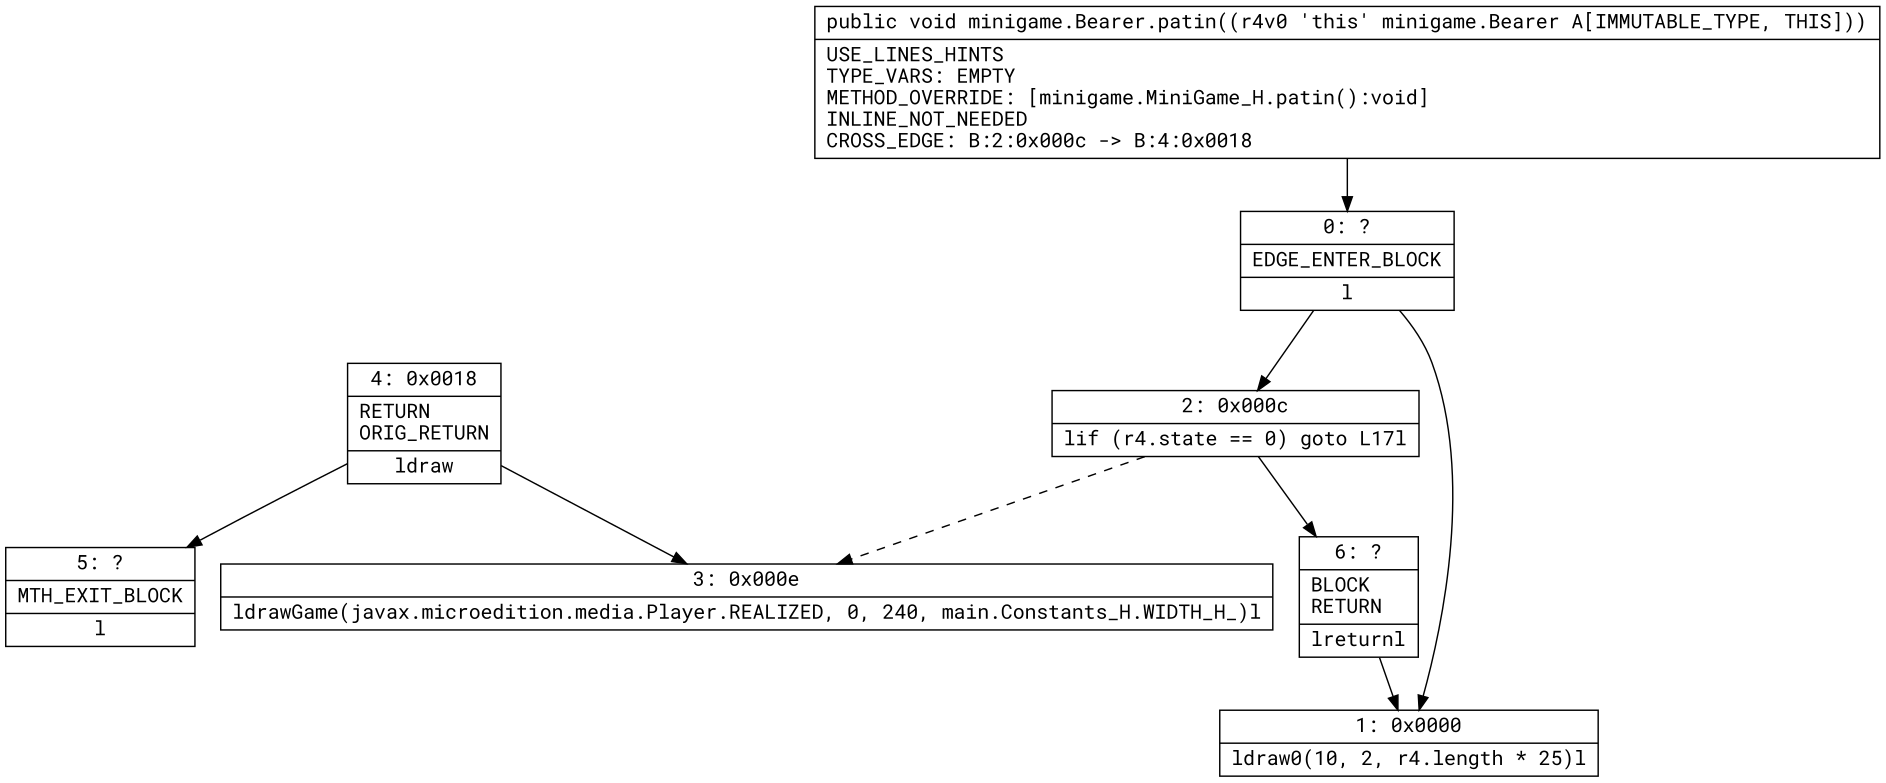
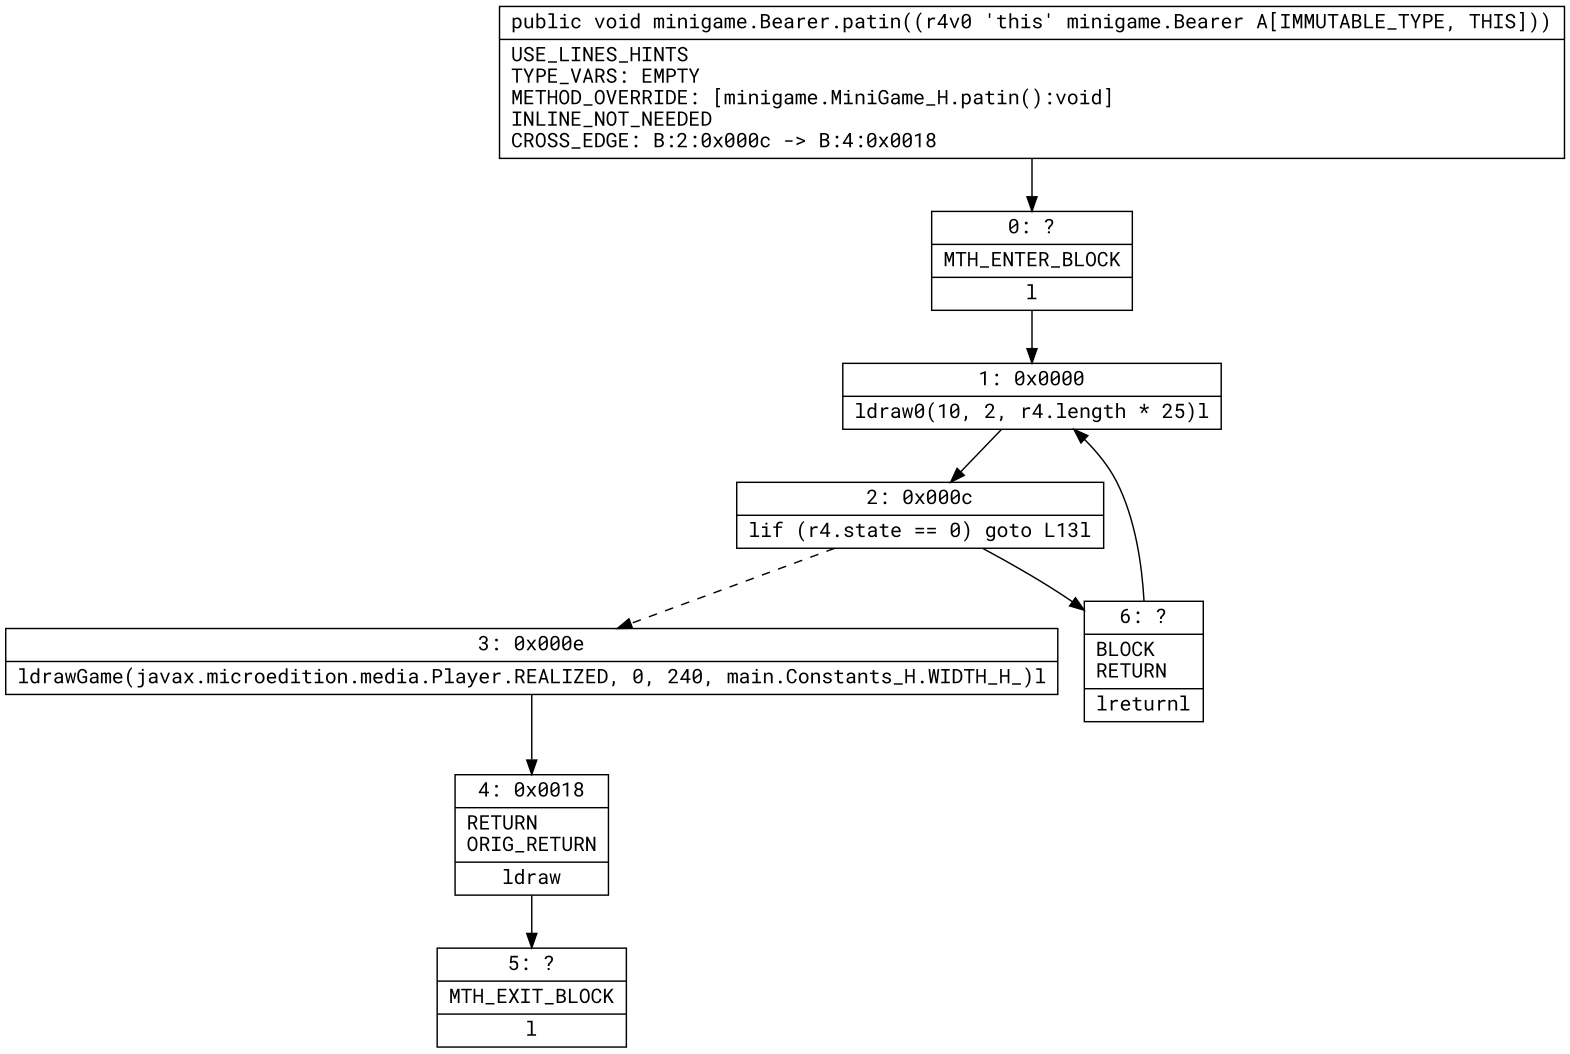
(1347, 260) -> (1032, 260)
(1290, 345) -> (981, 451)
(1236, 439) -> (920, 531)
(588, 511) -> (532, 727)
